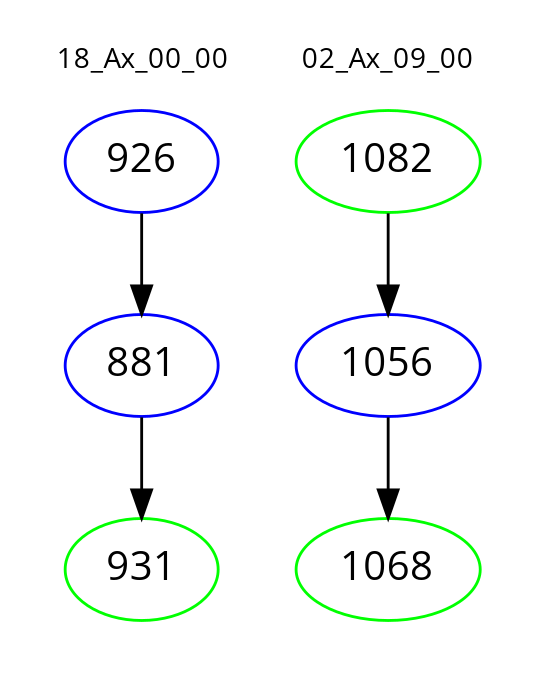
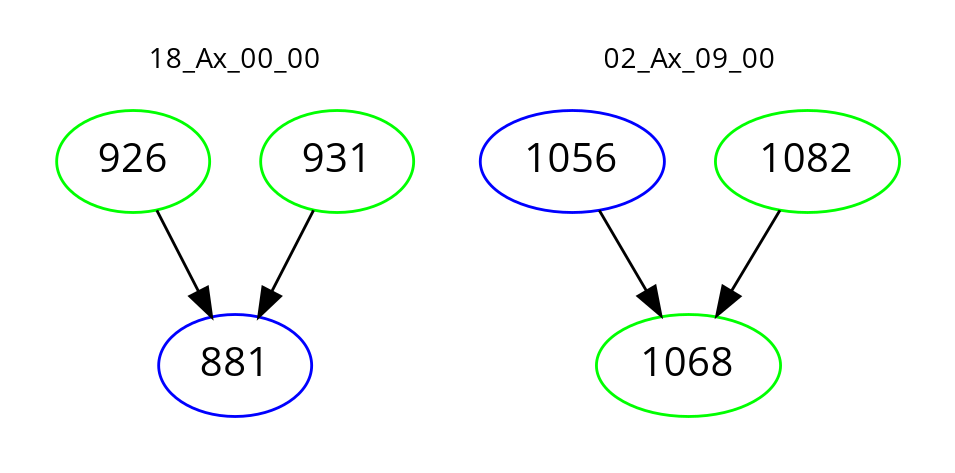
(142, 162) -> (133, 162)
(388, 250) -> (756, 251)
(142, 454) -> (293, 251)
